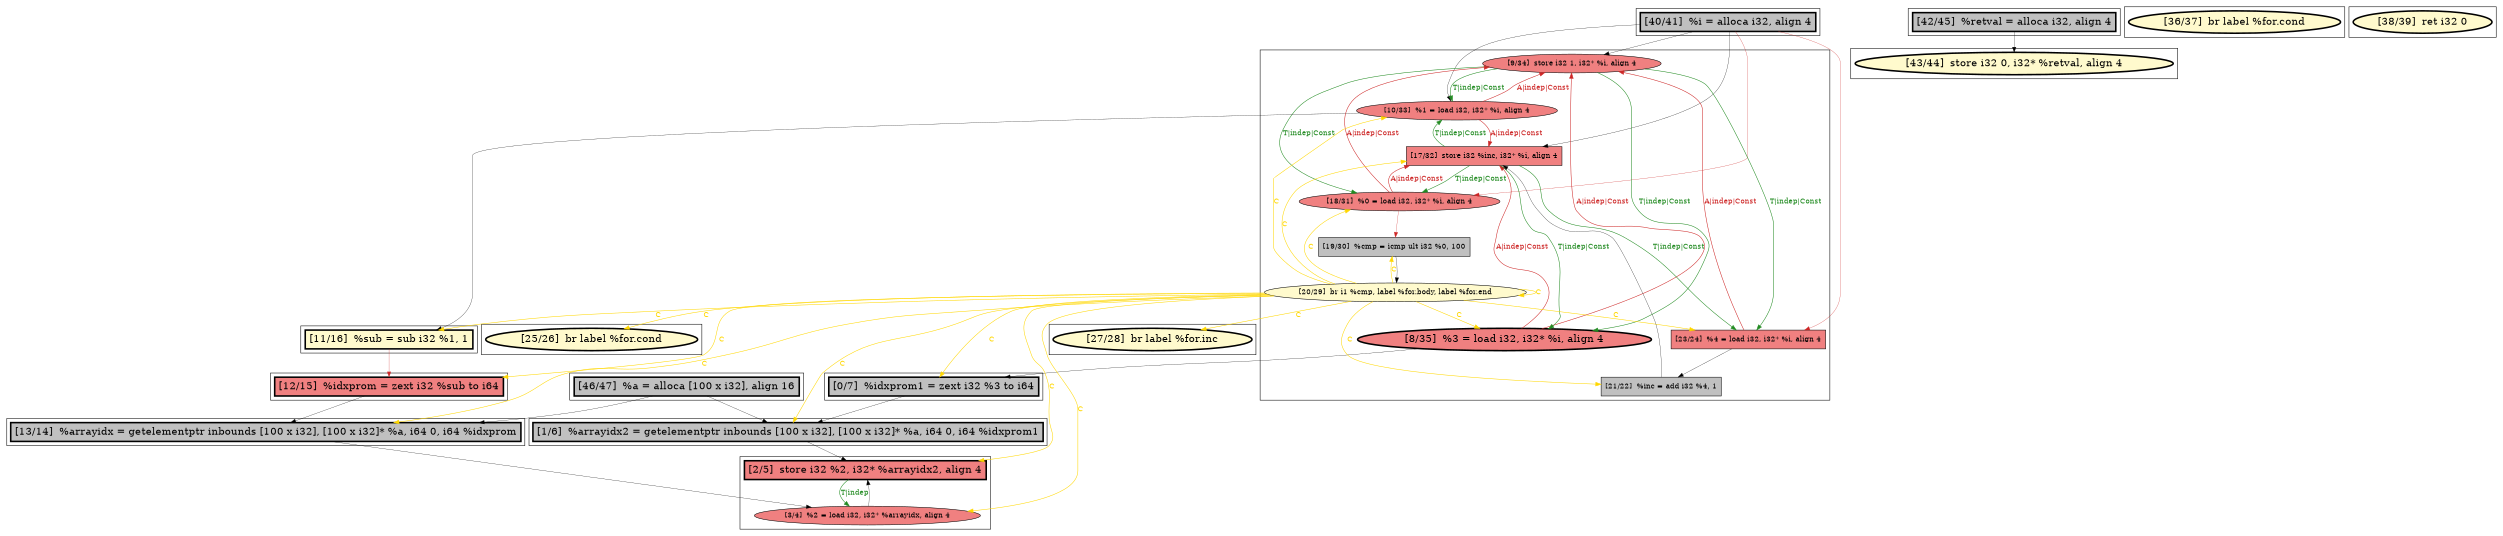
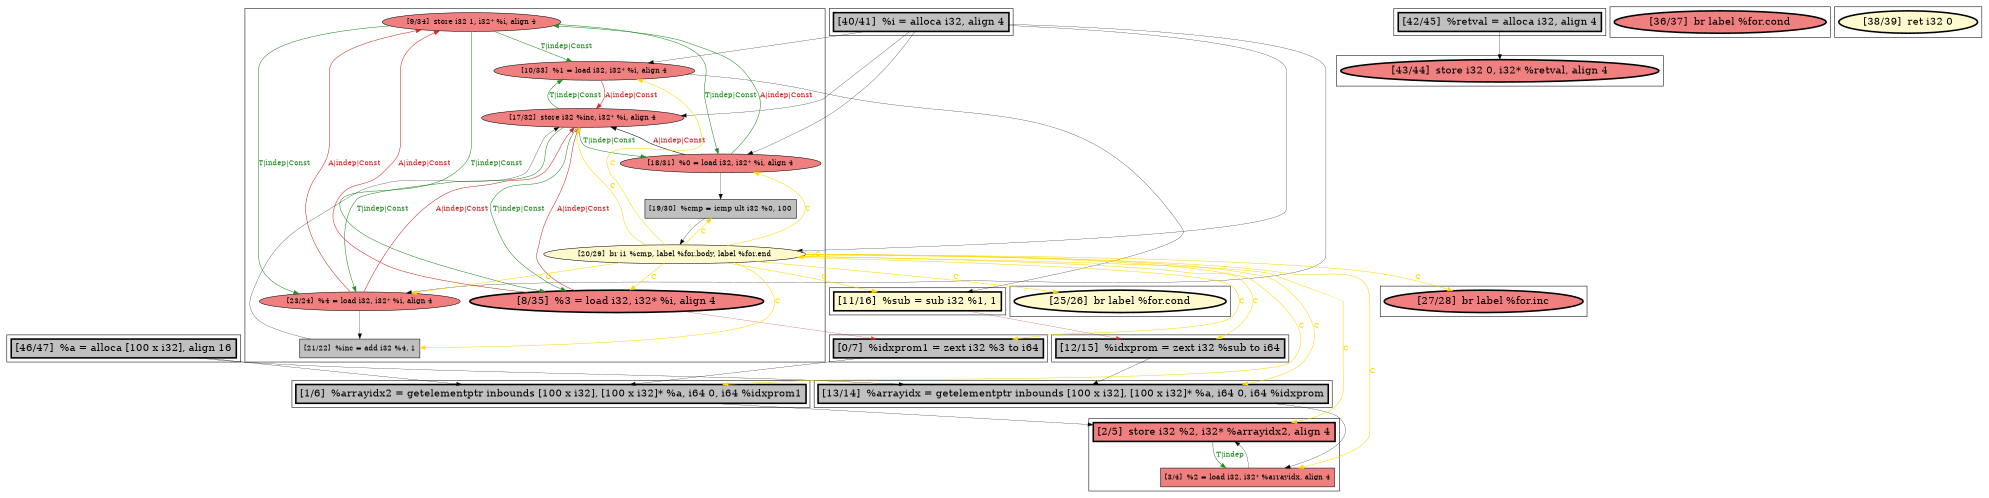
(2235, 22) -> (1720, 22)
(1651, 42) -> (1257, 221)
(2014, 64) -> (1500, 71)
(1511, 88) -> none
(1364, 92) -> (702, 48)
(1484, 156) -> (583, 118)
(1840, 167) -> (1126, 283)
(1678, 174) -> (843, 105)
(1390, 176) -> (650, 143)
none -> (456, 190)
(1397, 222) -> (721, 183)
(1153, 339) -> (1484, 301)
(1748, 339) -> (360, 301)
(1215, 363) -> (777, 325)
(389, 387) -> (1170, 348)
(867, 516) -> (1248, 477)
